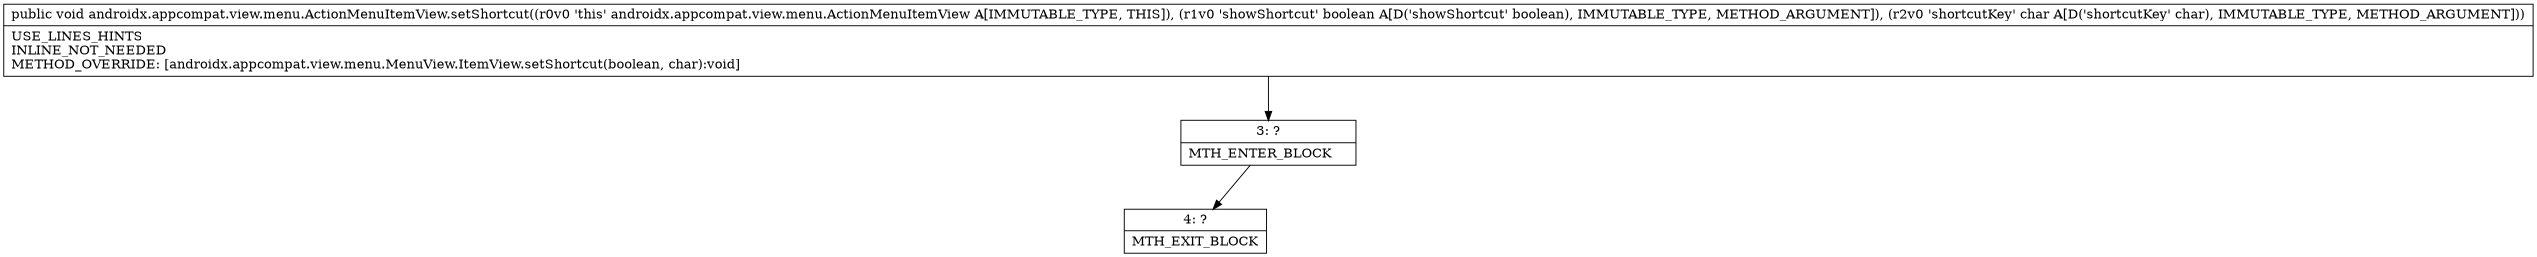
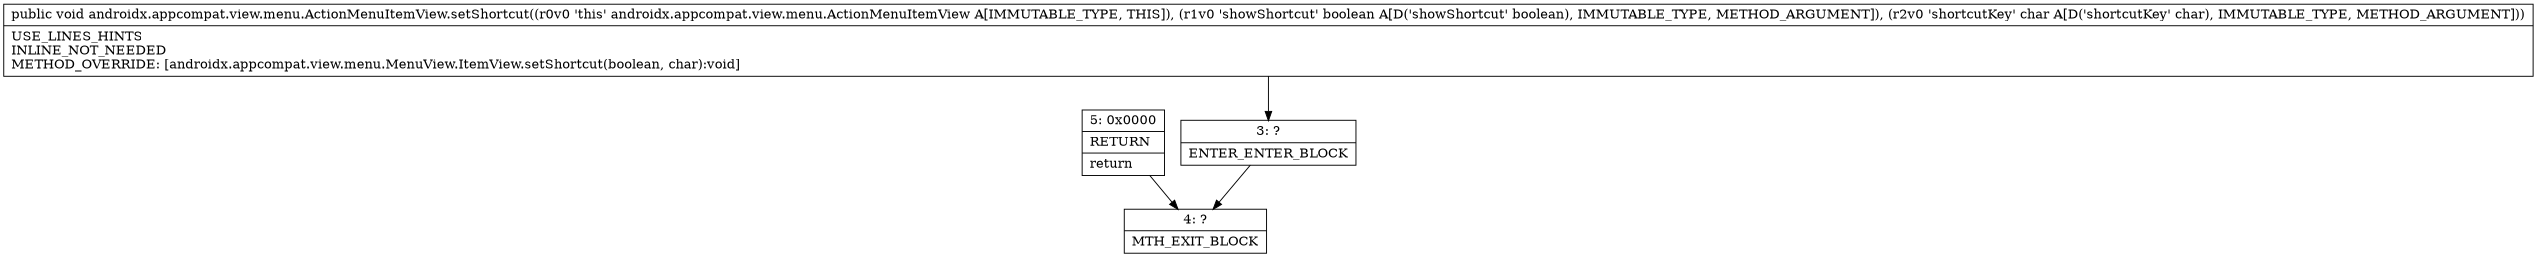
none -> (1123, 143)
(1260, 154) -> (1268, 154)
